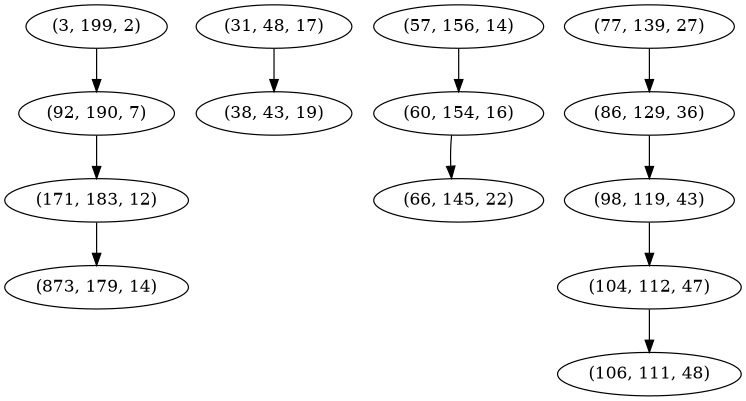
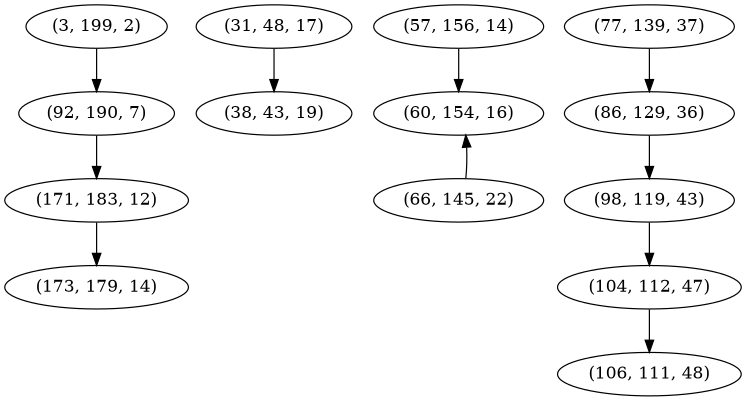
(649, 27) -> (649, 27)
(451, 151) -> (467, 163)
(97, 287) -> (97, 287)
